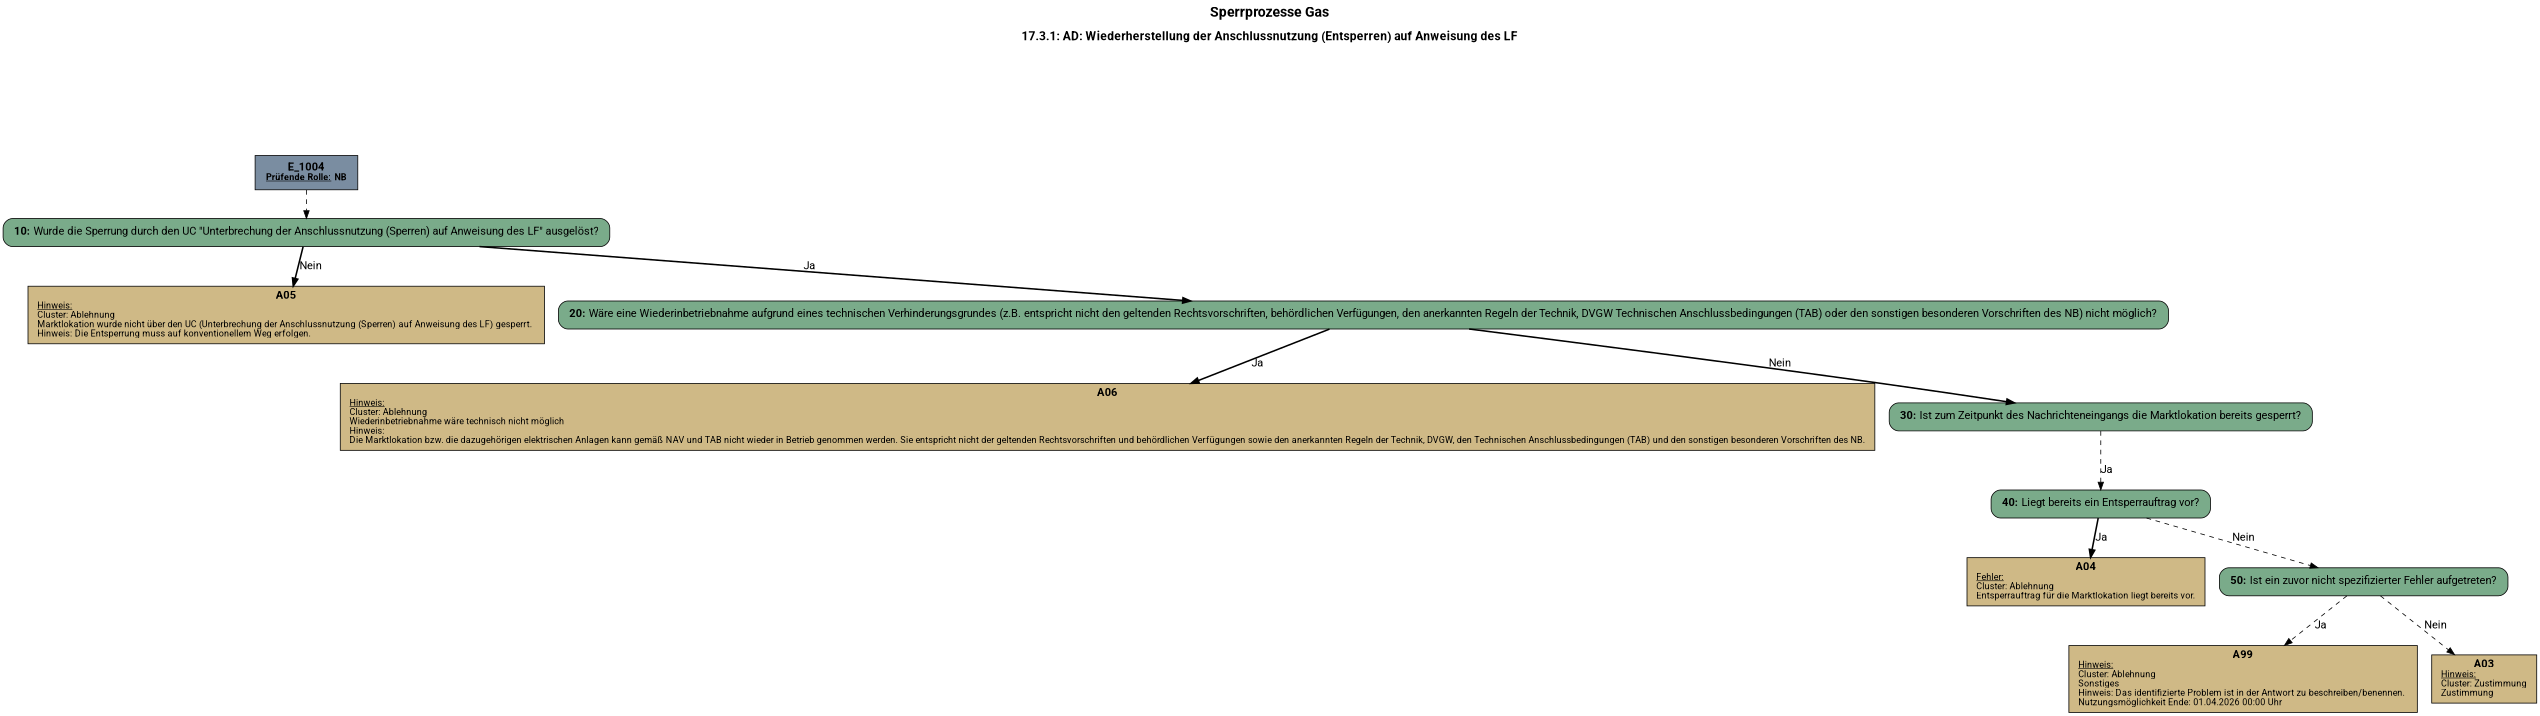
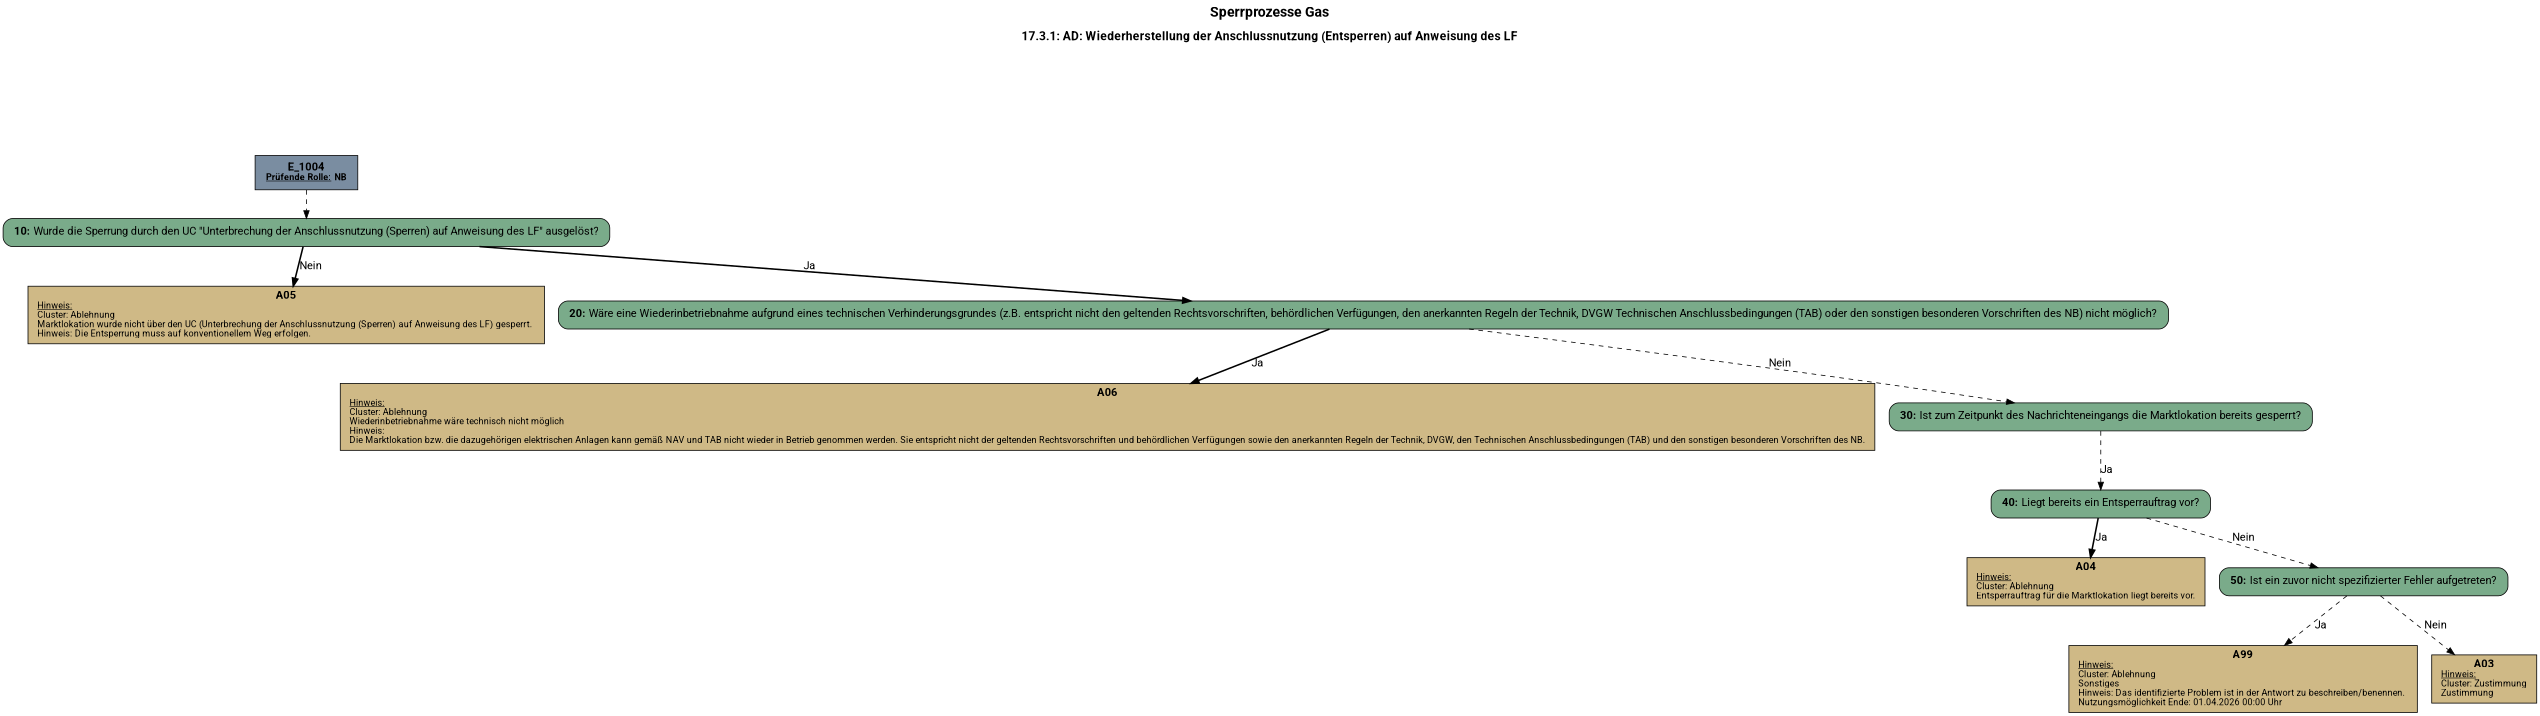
(1738, 364) -> (1738, 364)
(1990, 577) -> (1994, 577)
